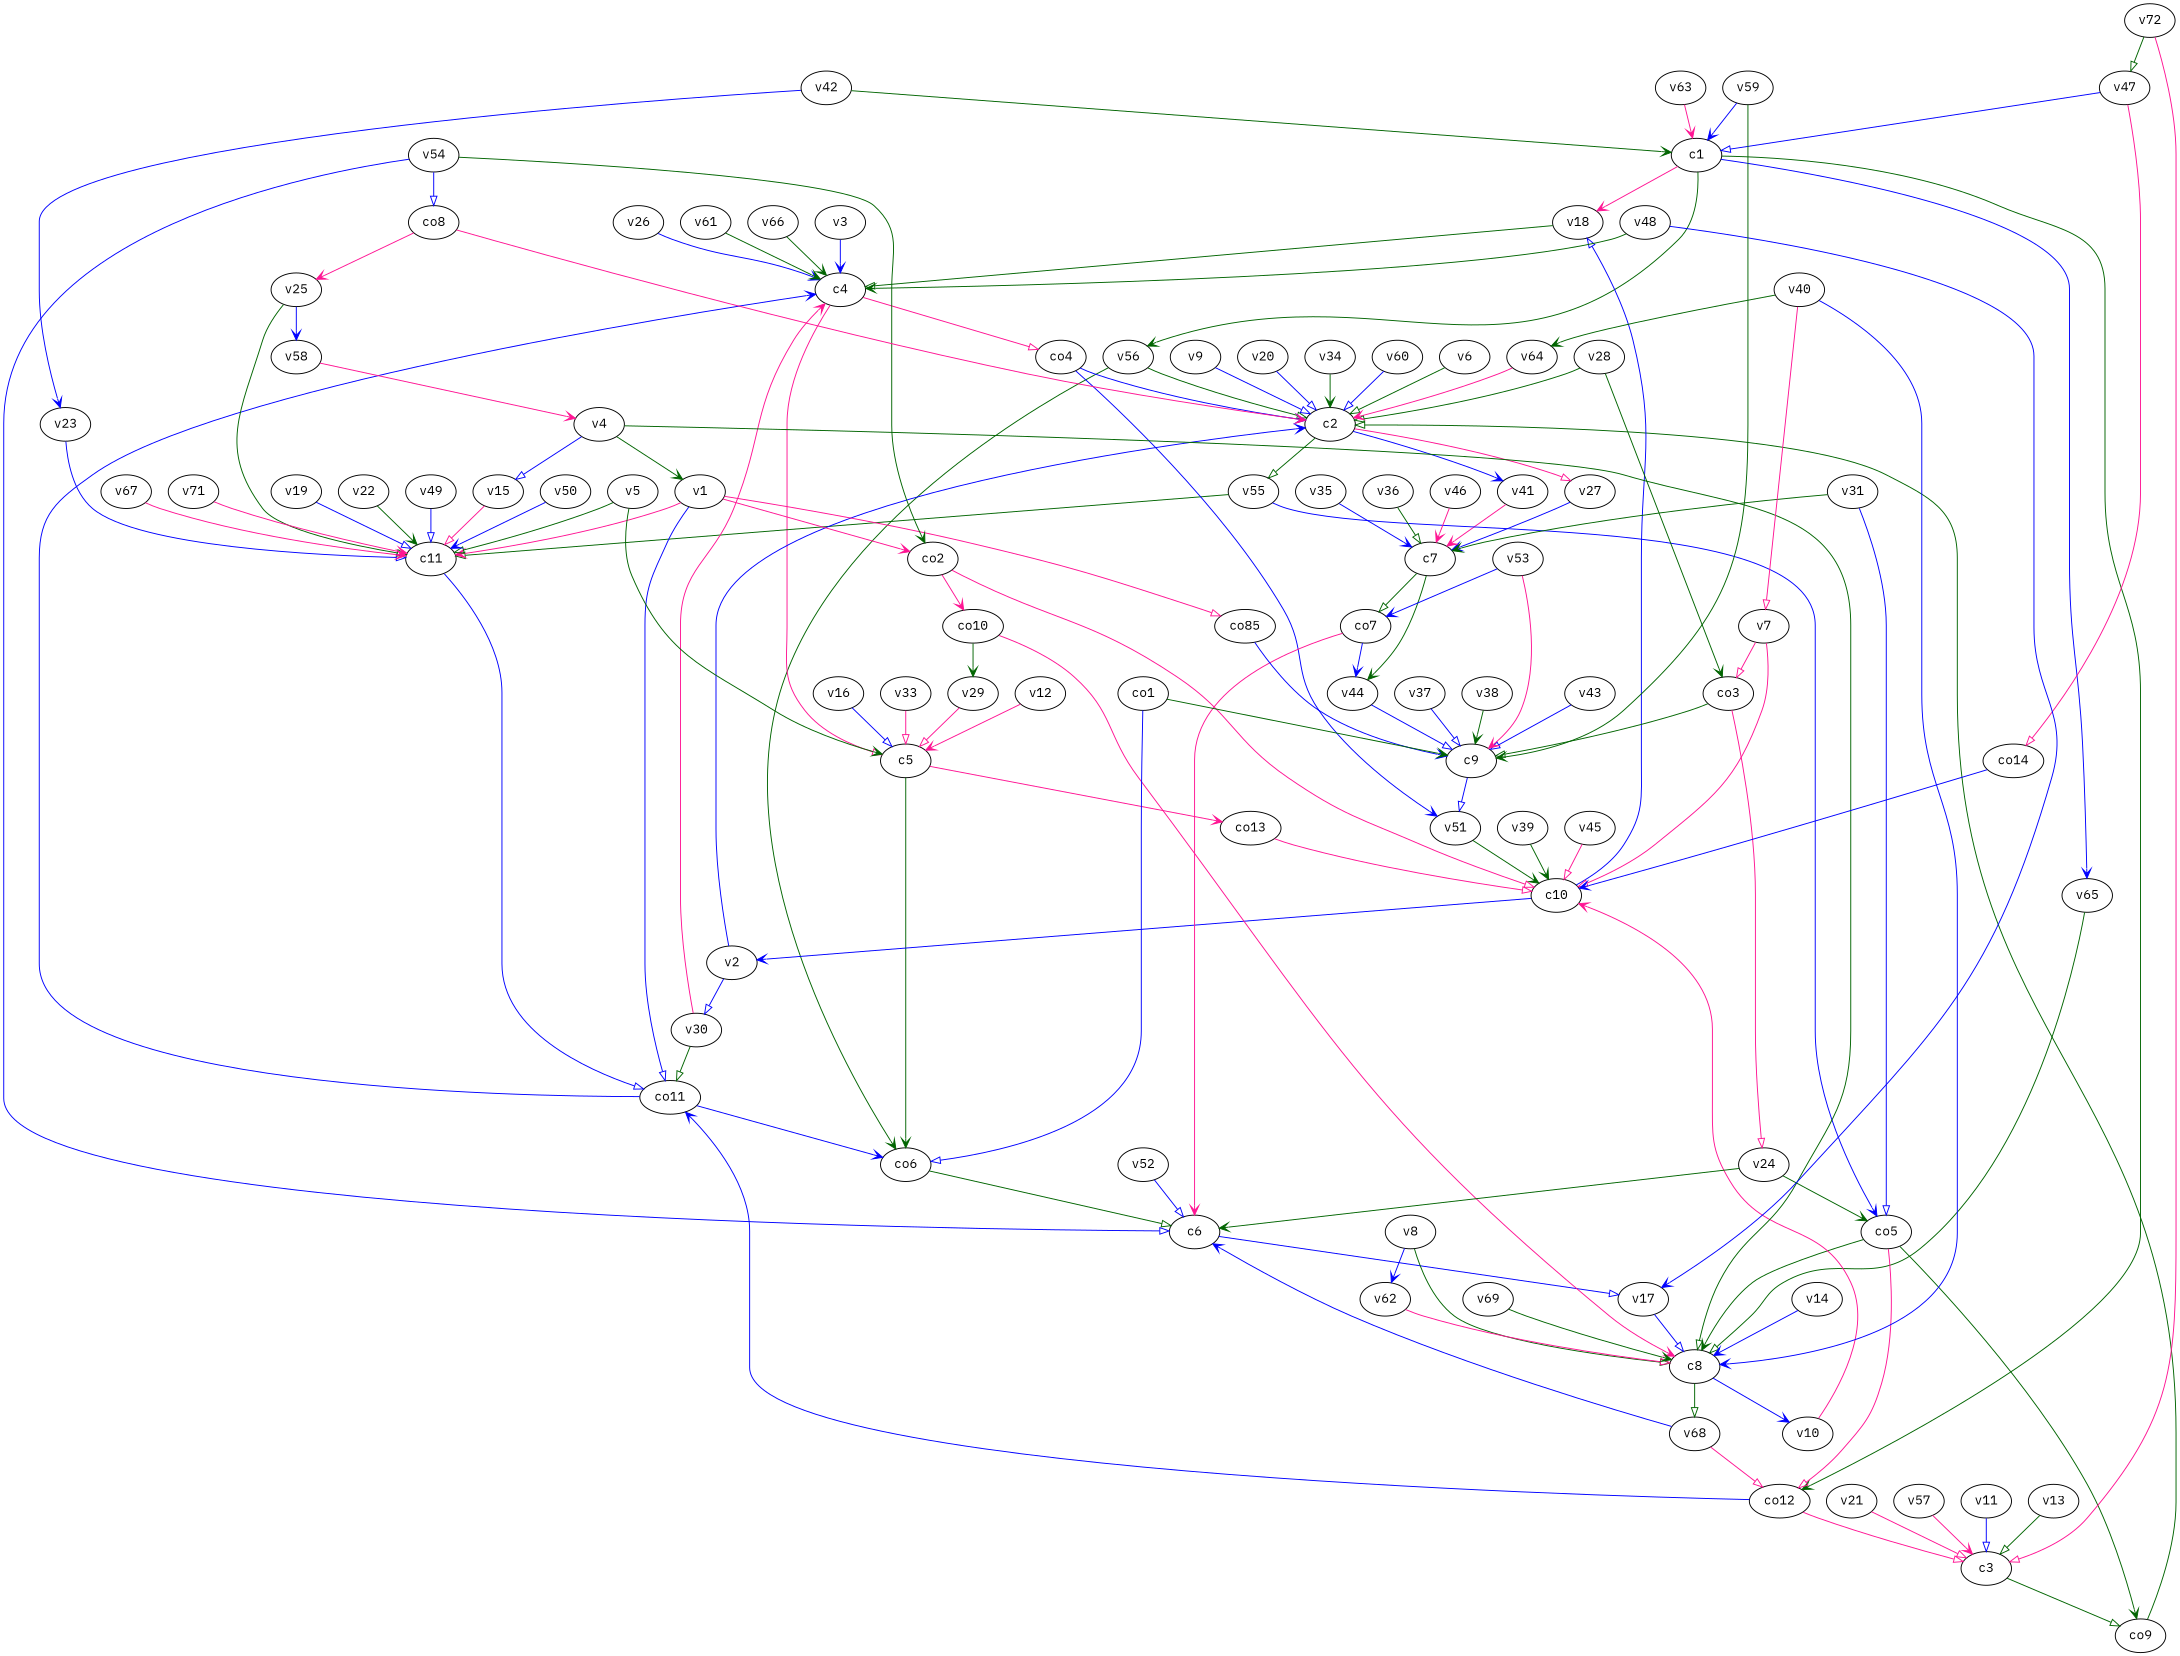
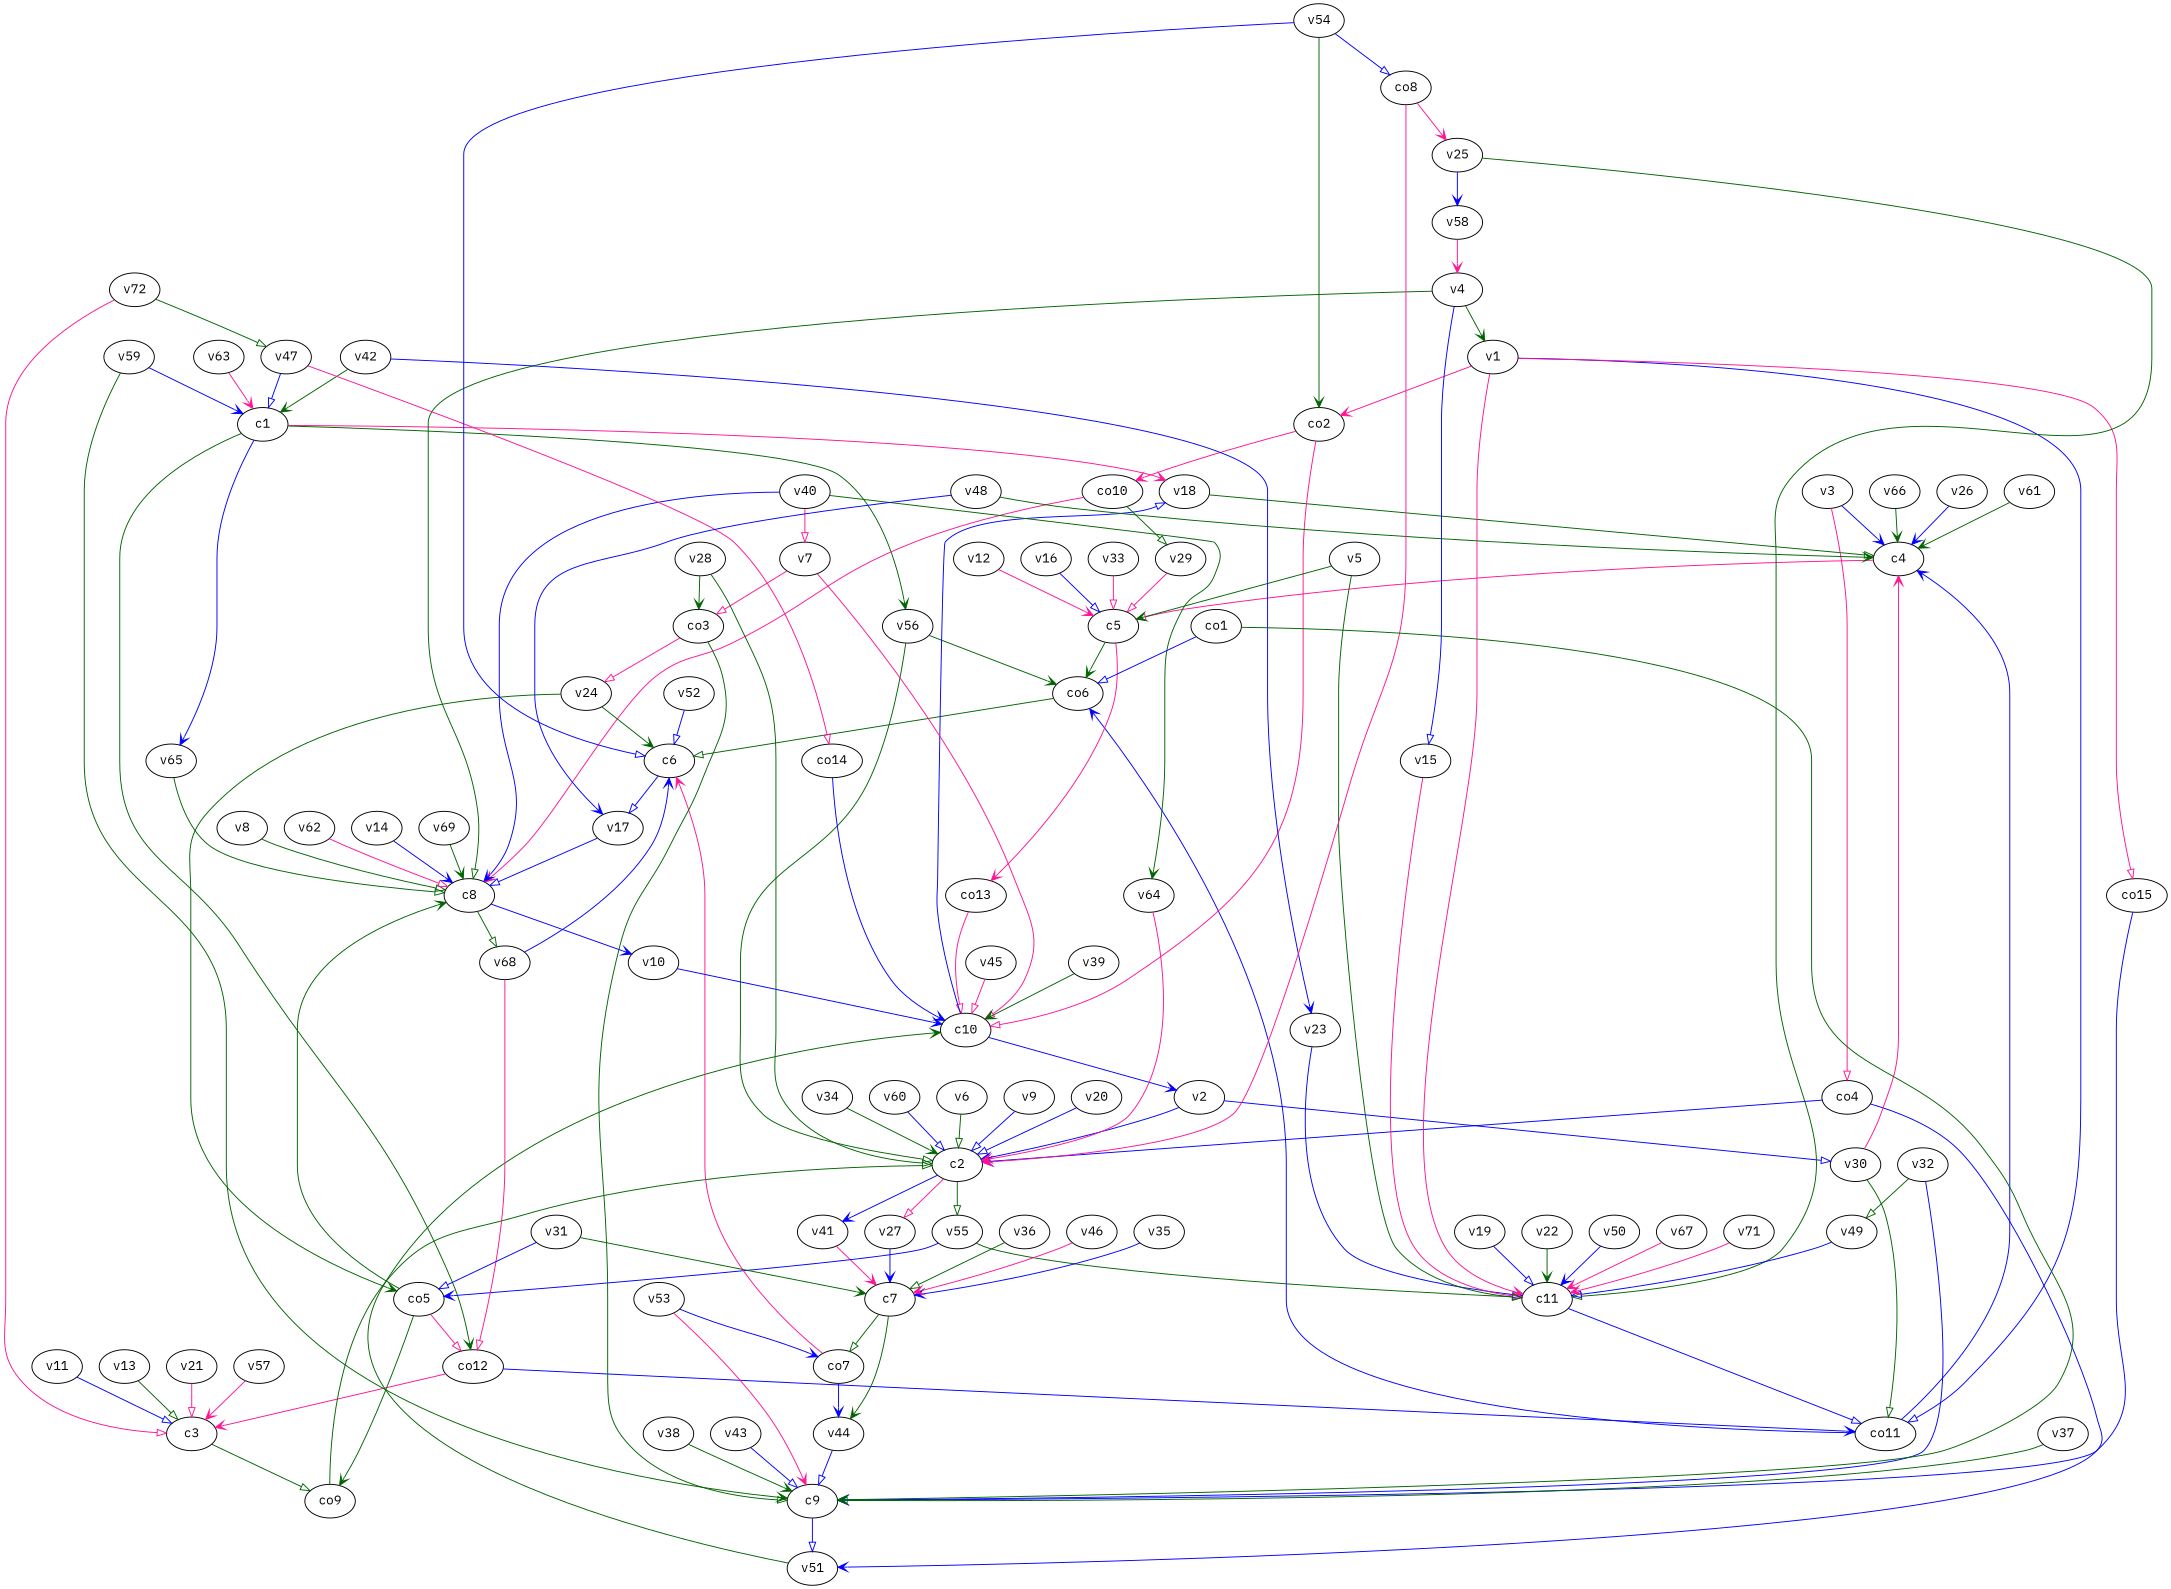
(946, 322) -> (1847, 789)
(1245, 626) -> (2137, 895)
(973, 655) -> (1143, 522)
(1443, 724) -> (1447, 1494)
none -> (1923, 1165)
(1730, 1181) -> (805, 995)
(1401, 1257) -> none
(1878, 1537) -> (329, 1401)
